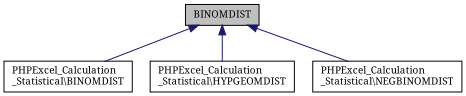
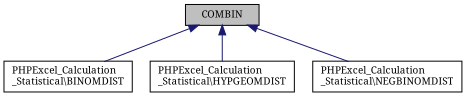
(222, 15) -> (222, 15)
